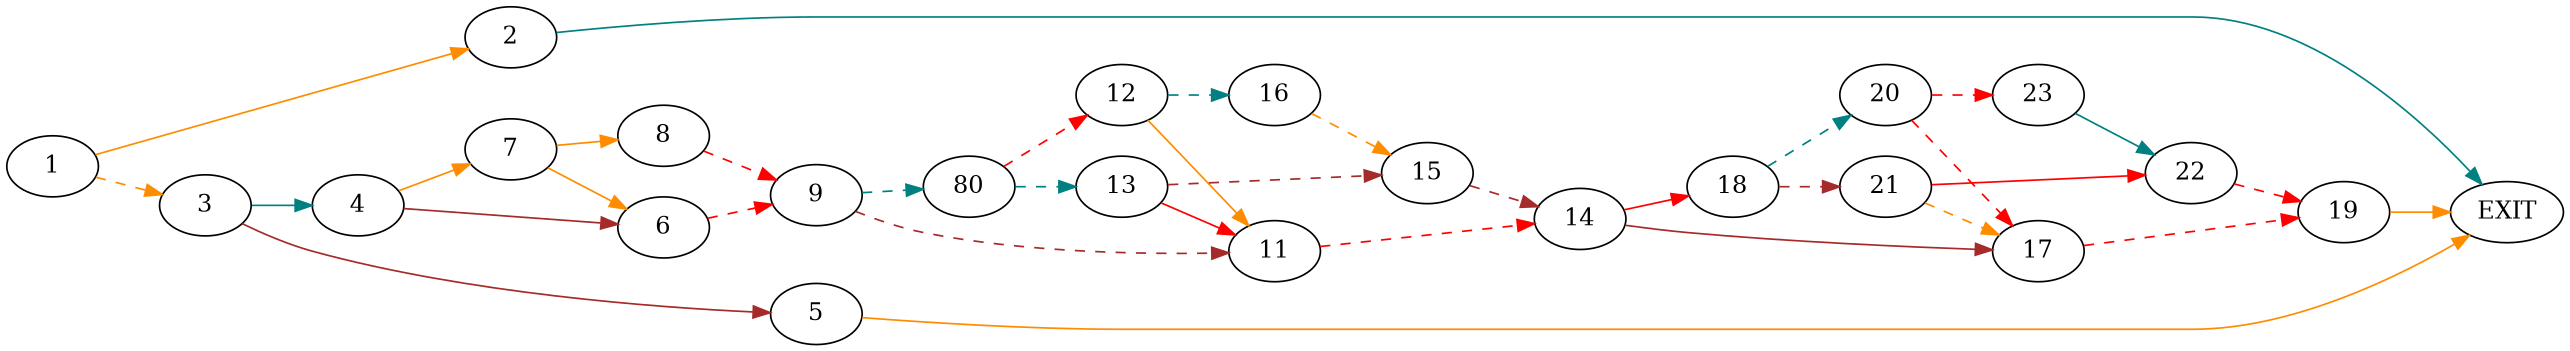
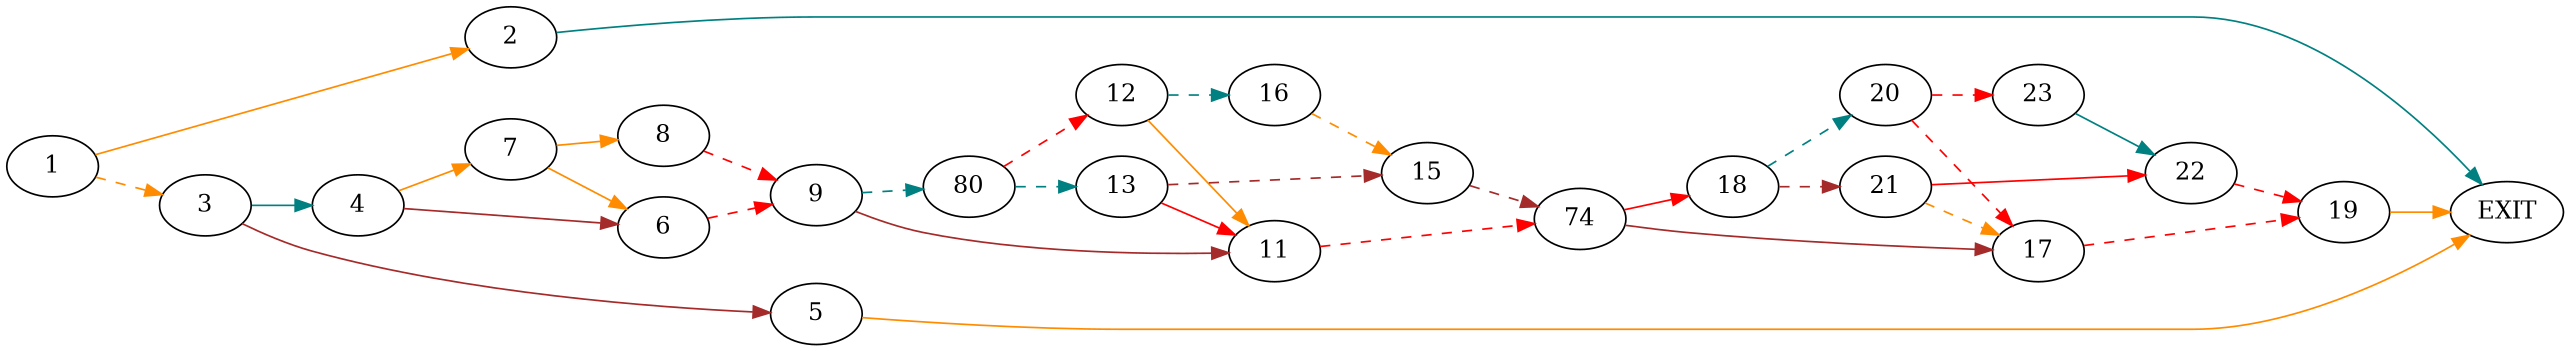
(1580, 219) -> (1580, 219)
(1031, 247) -> (1031, 247)
